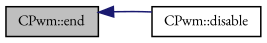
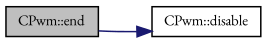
(133, 12) -> (118, 32)
